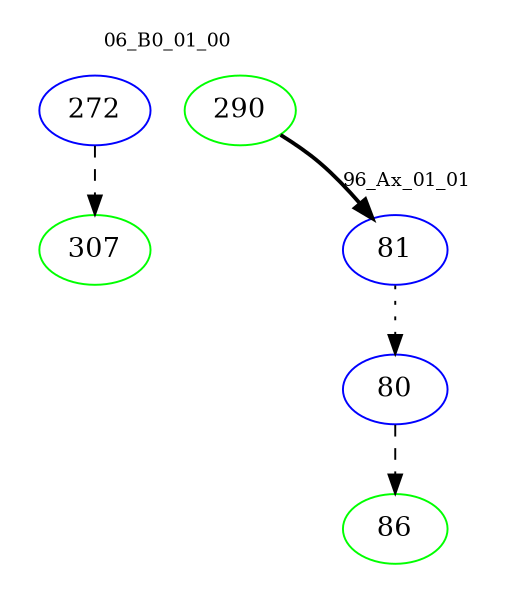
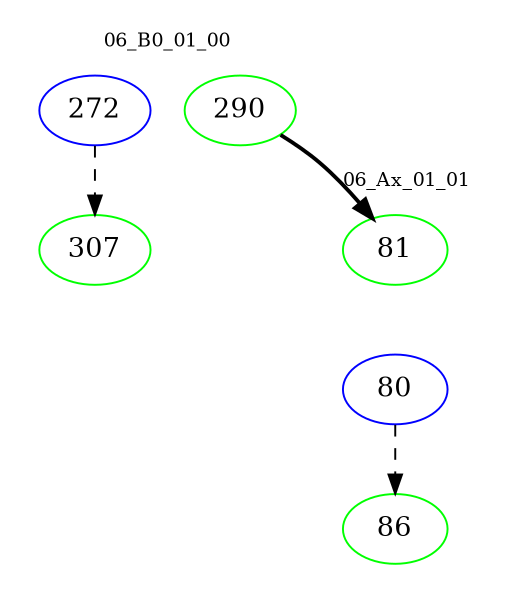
(407, 181) -> (407, 181)
(395, 250) -> (395, 250)
(395, 310) -> none
